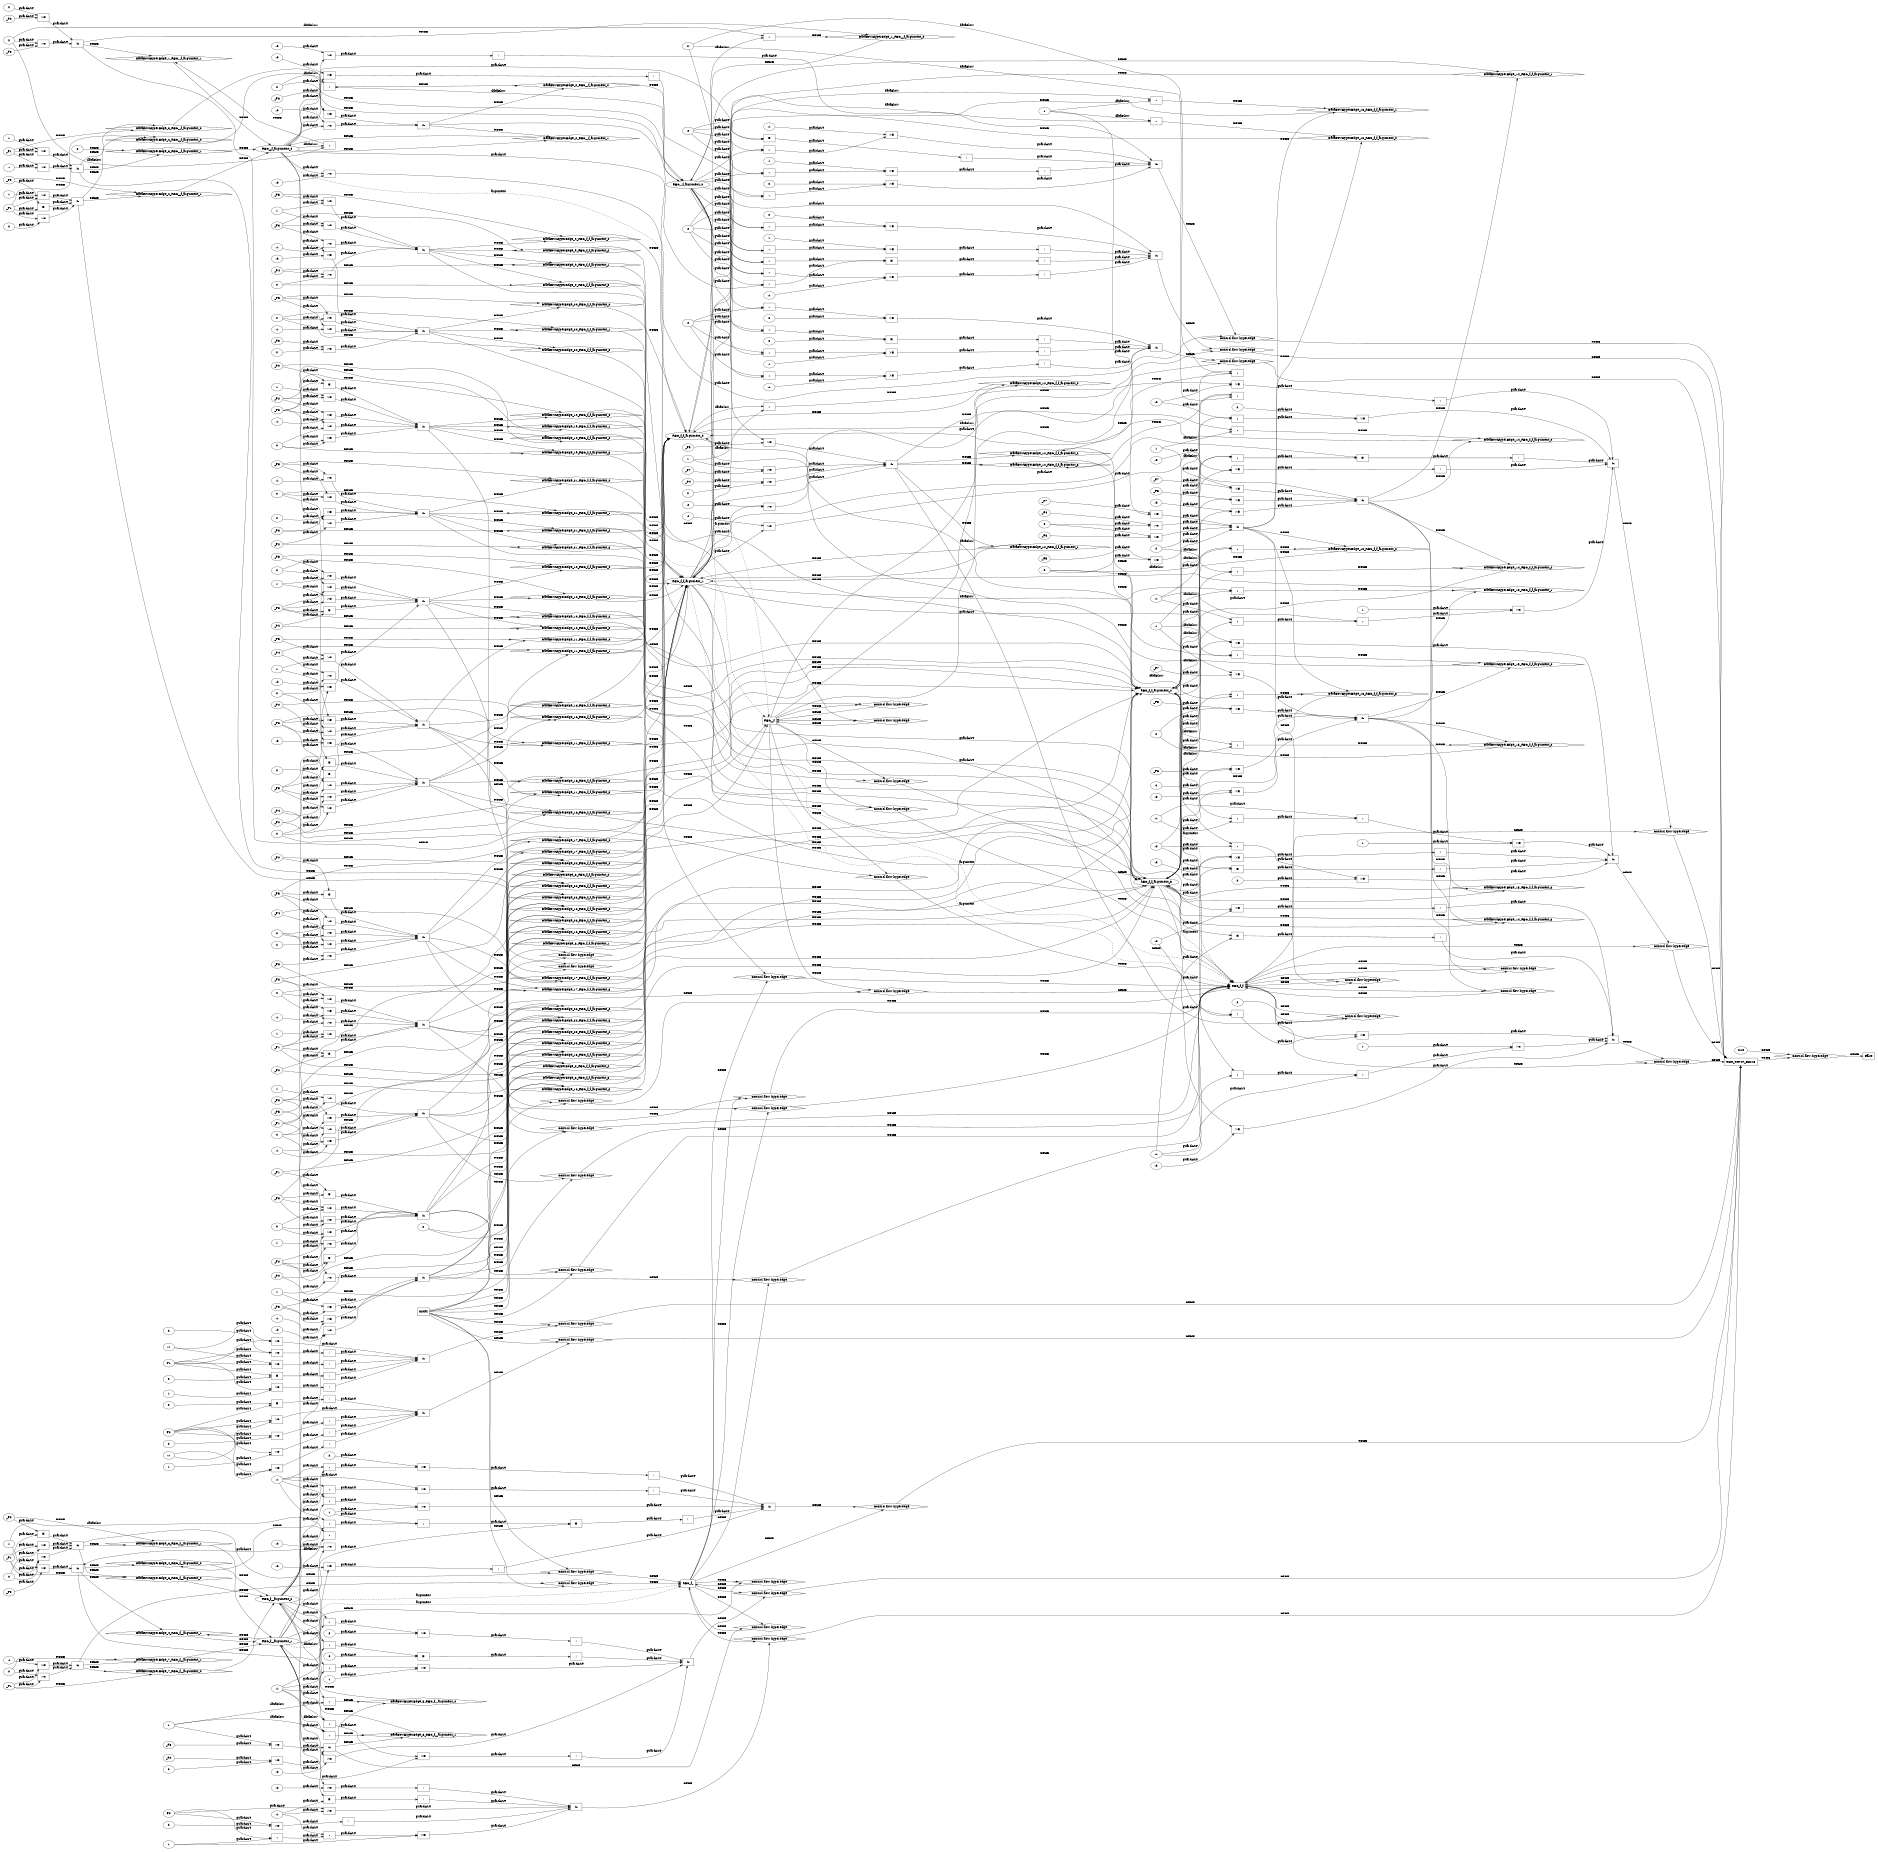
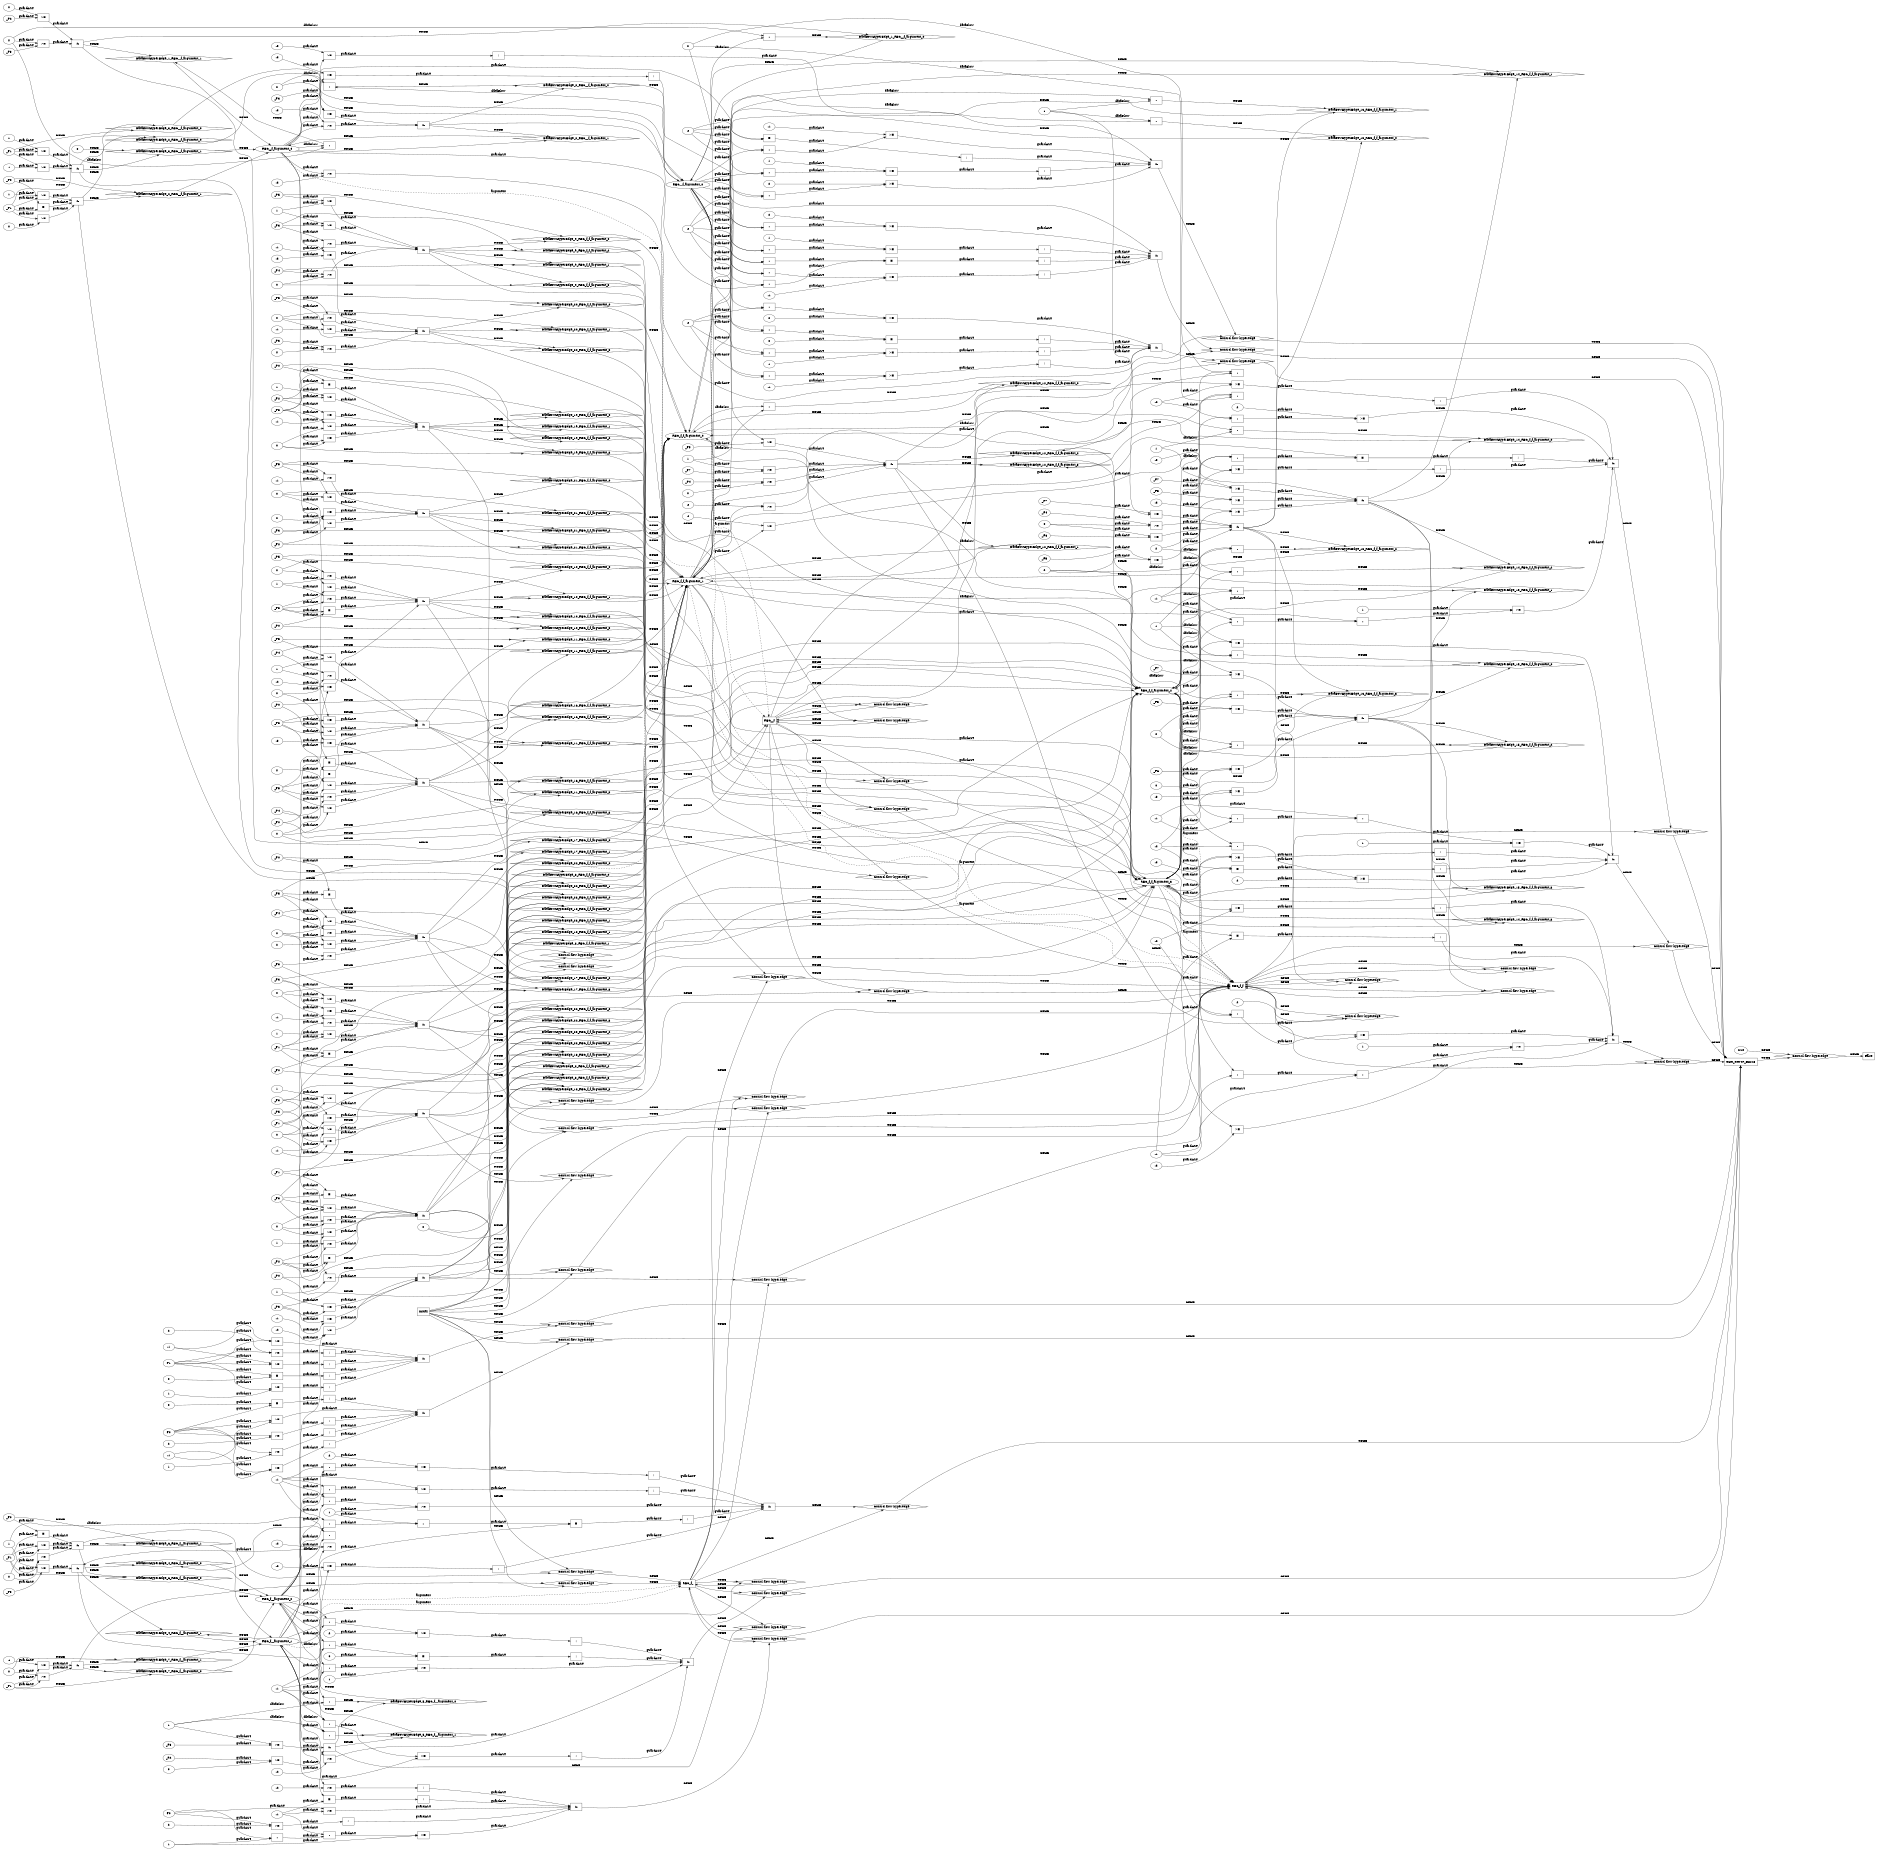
(658, 705) -> (658, 705)
